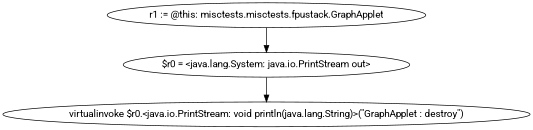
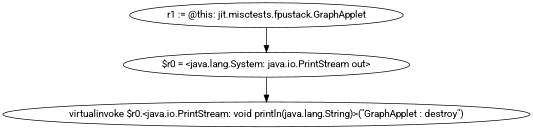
(266, 15) -> (266, 15)
